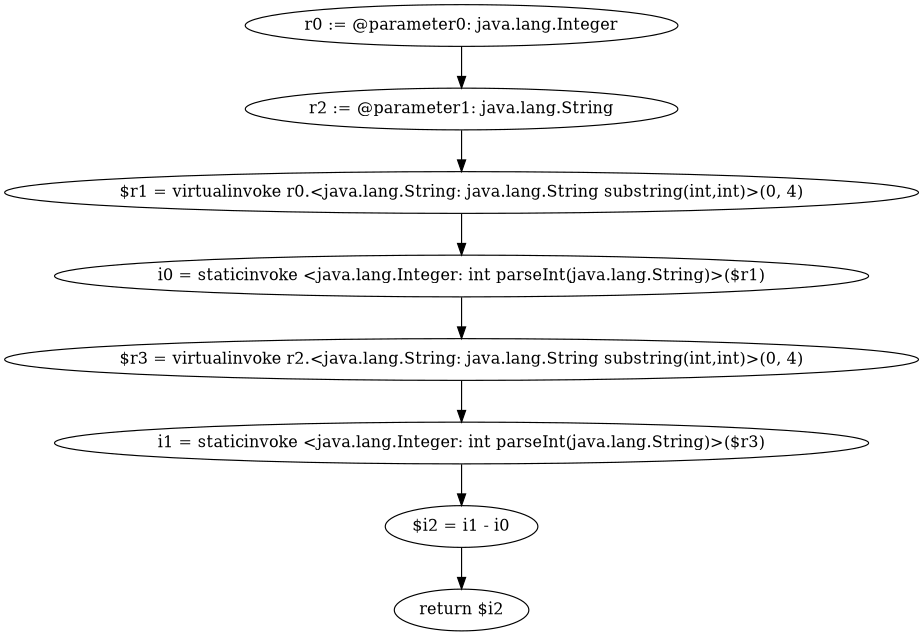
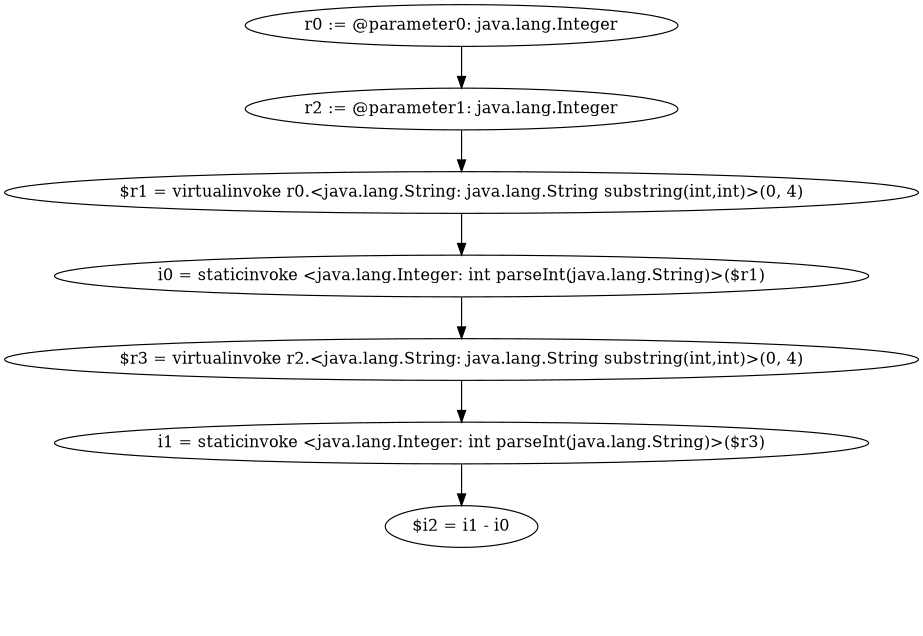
(462, 109) -> (462, 109)
(462, 610) -> none
